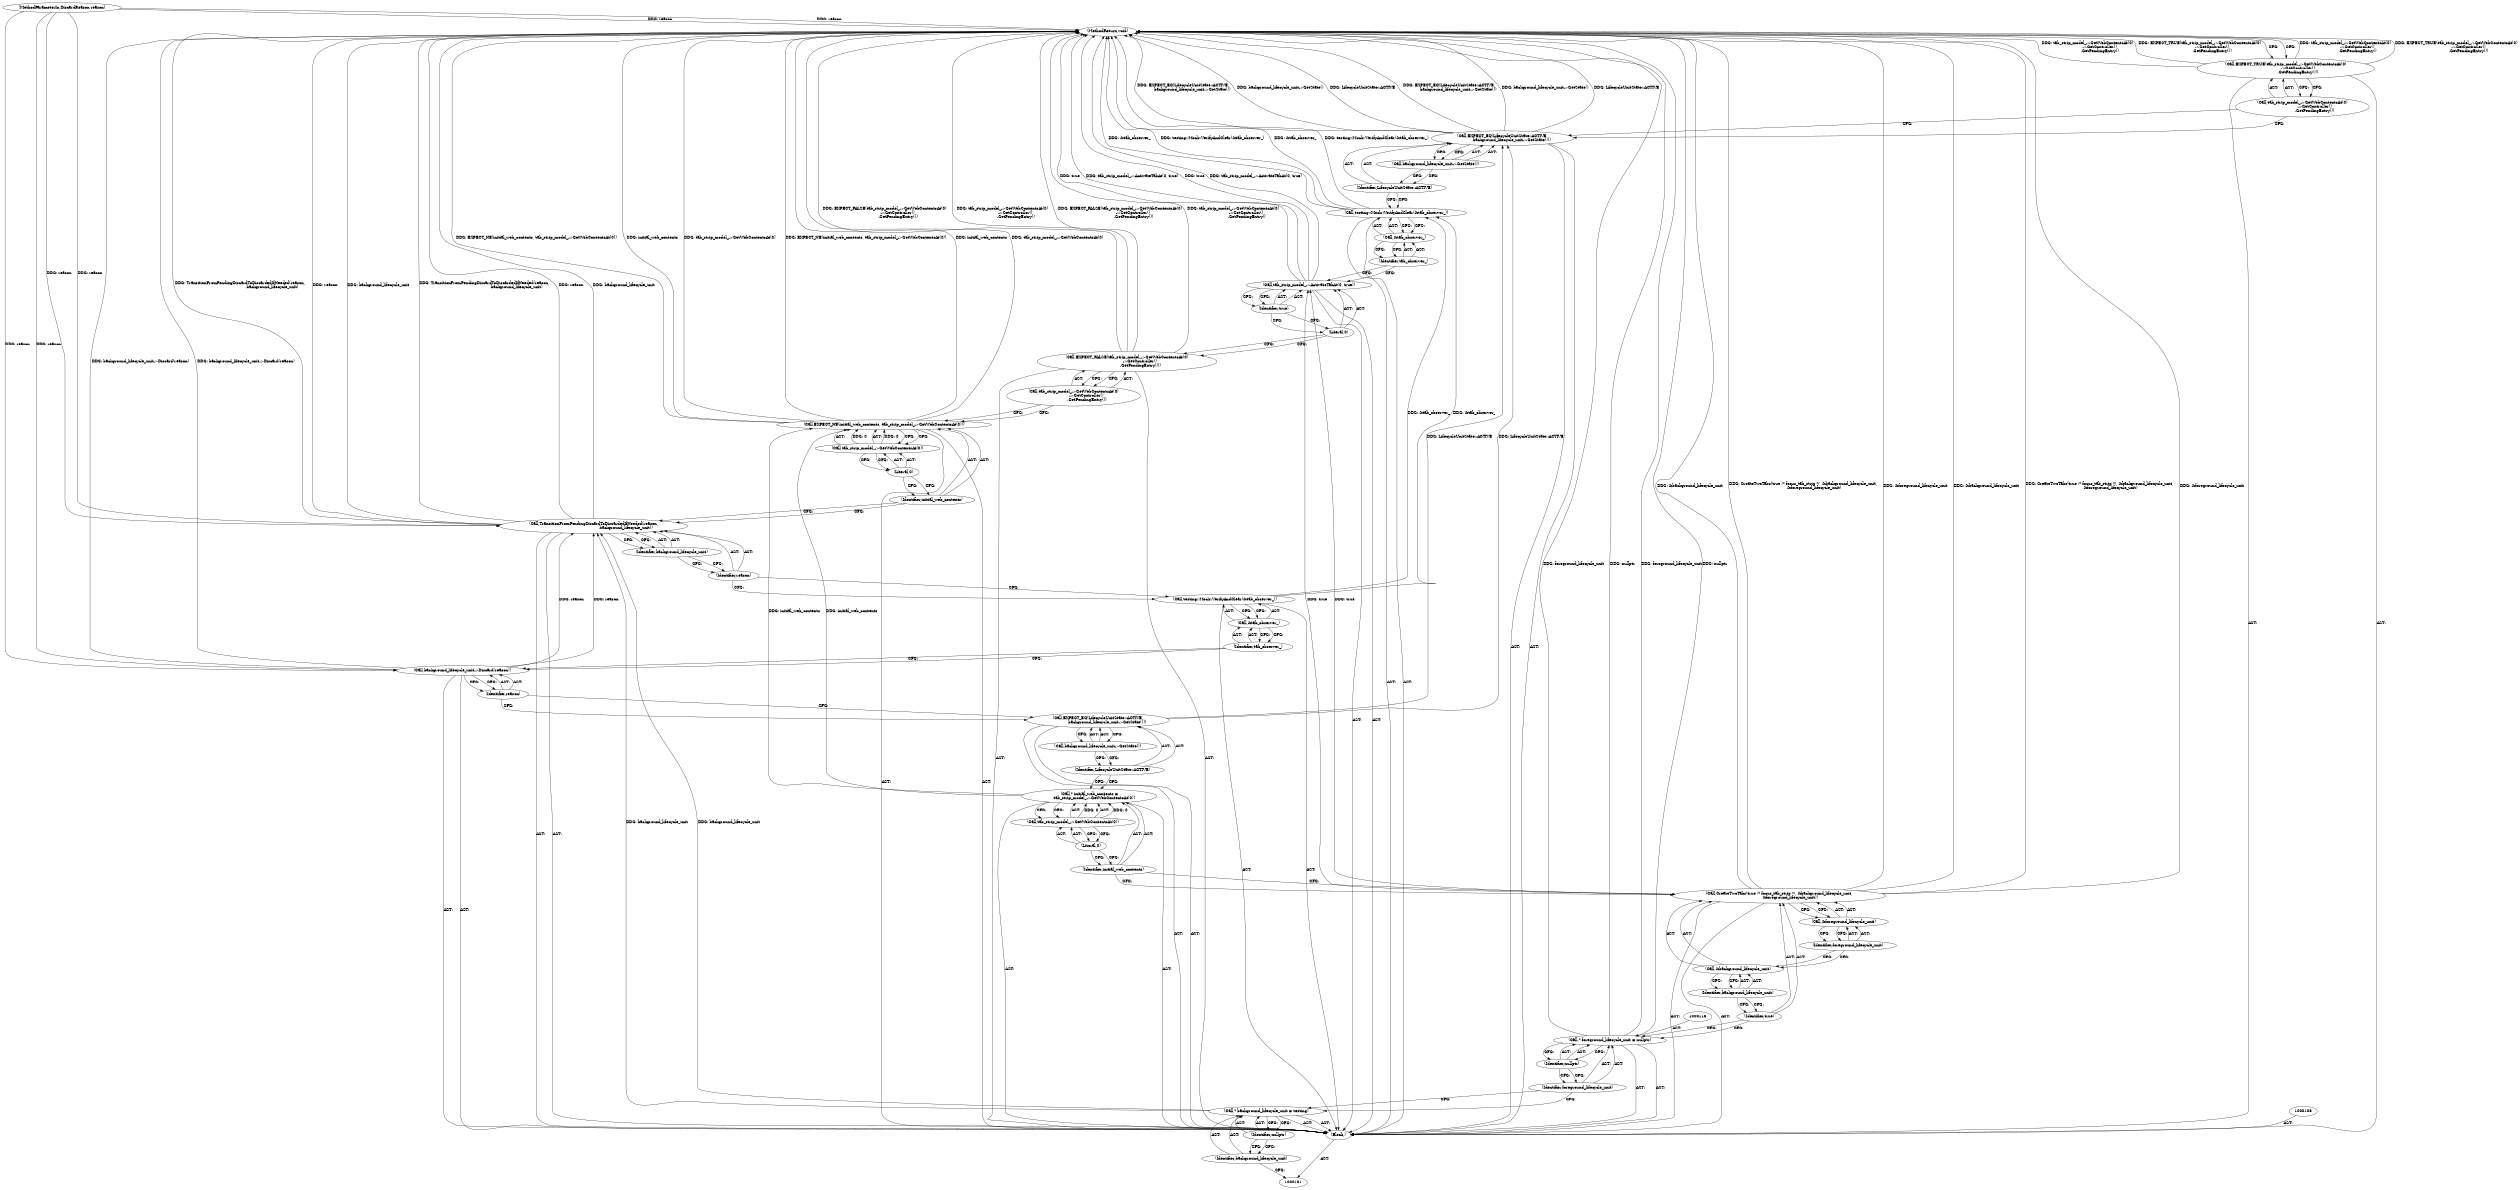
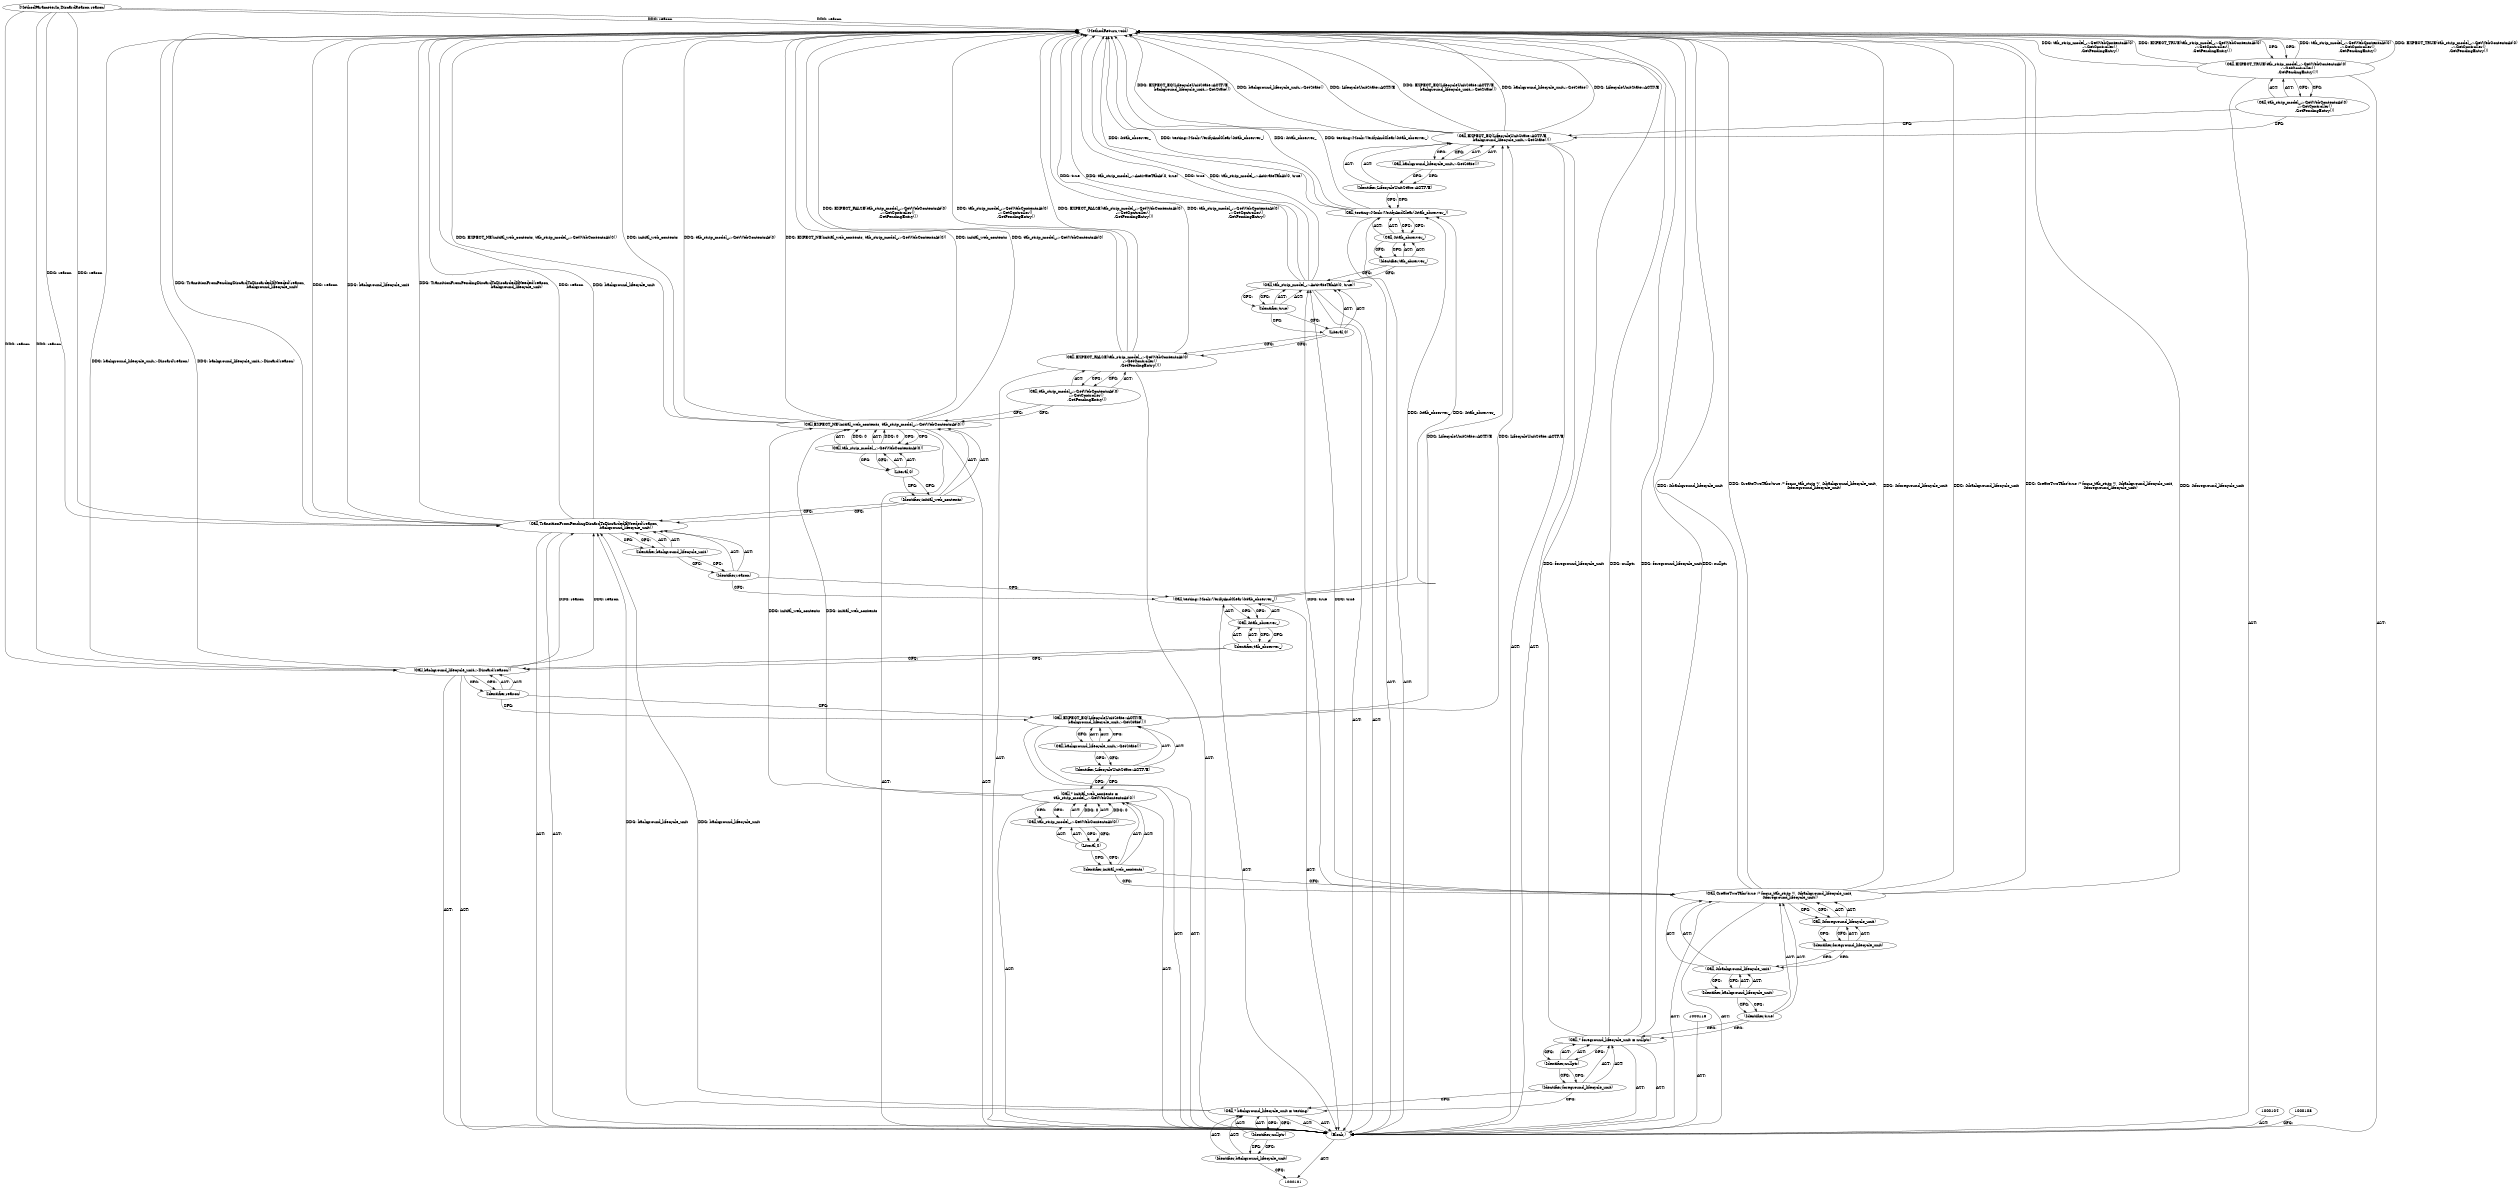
(1664, 1029) -> (1683, 1124)
none -> (2270, 1111)
(2289, 1123) -> (2289, 1123)
